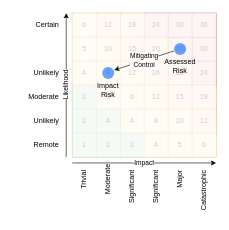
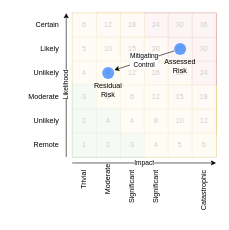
none -> (36, 48)
(108, 90) -> (108, 90)
(180, 193) -> none
